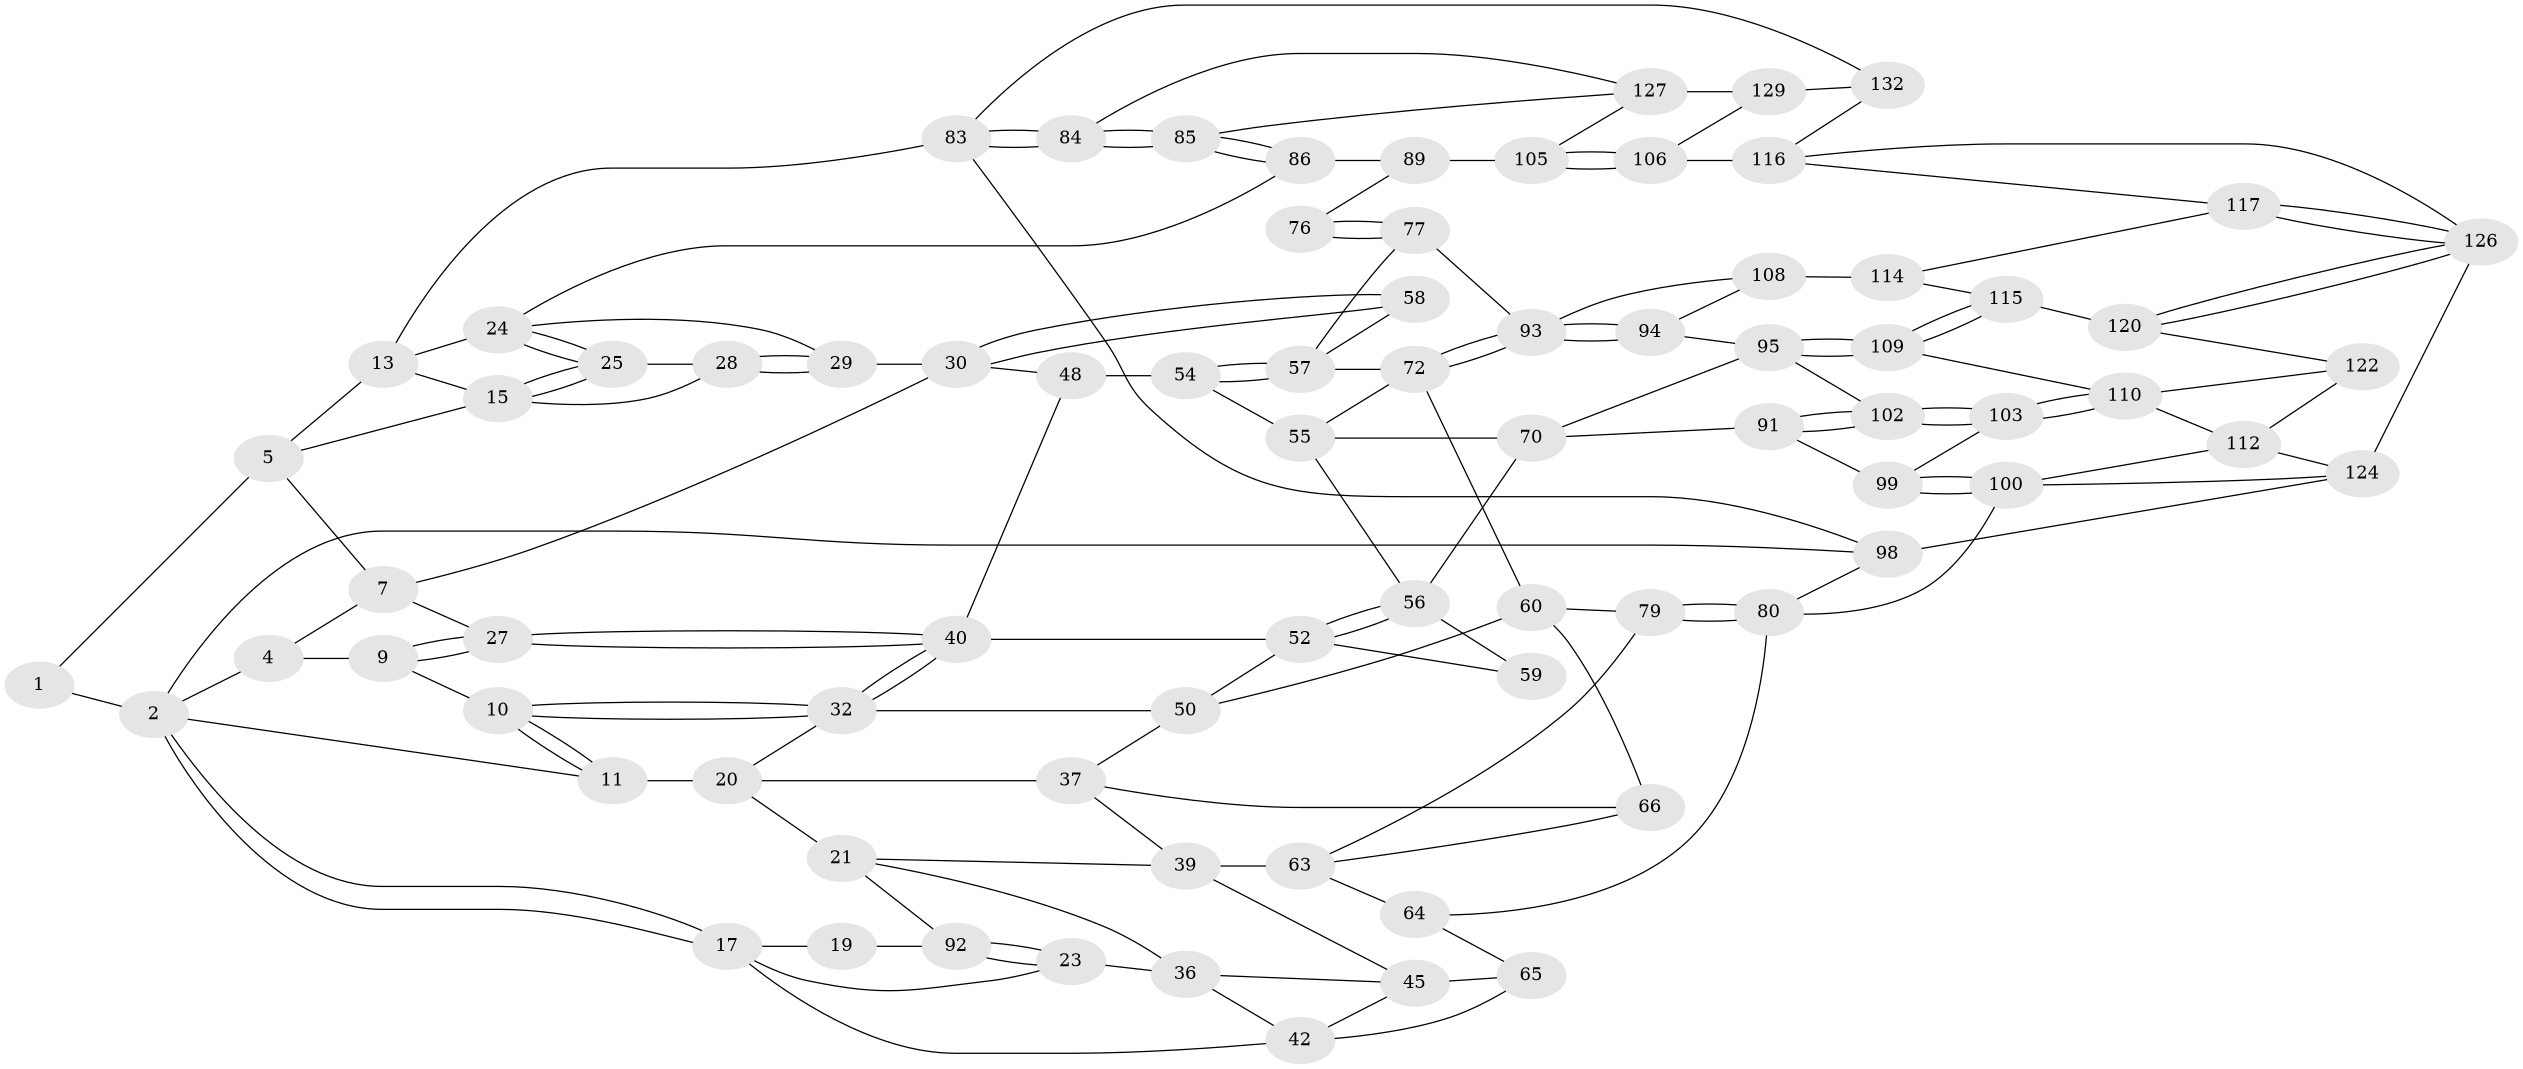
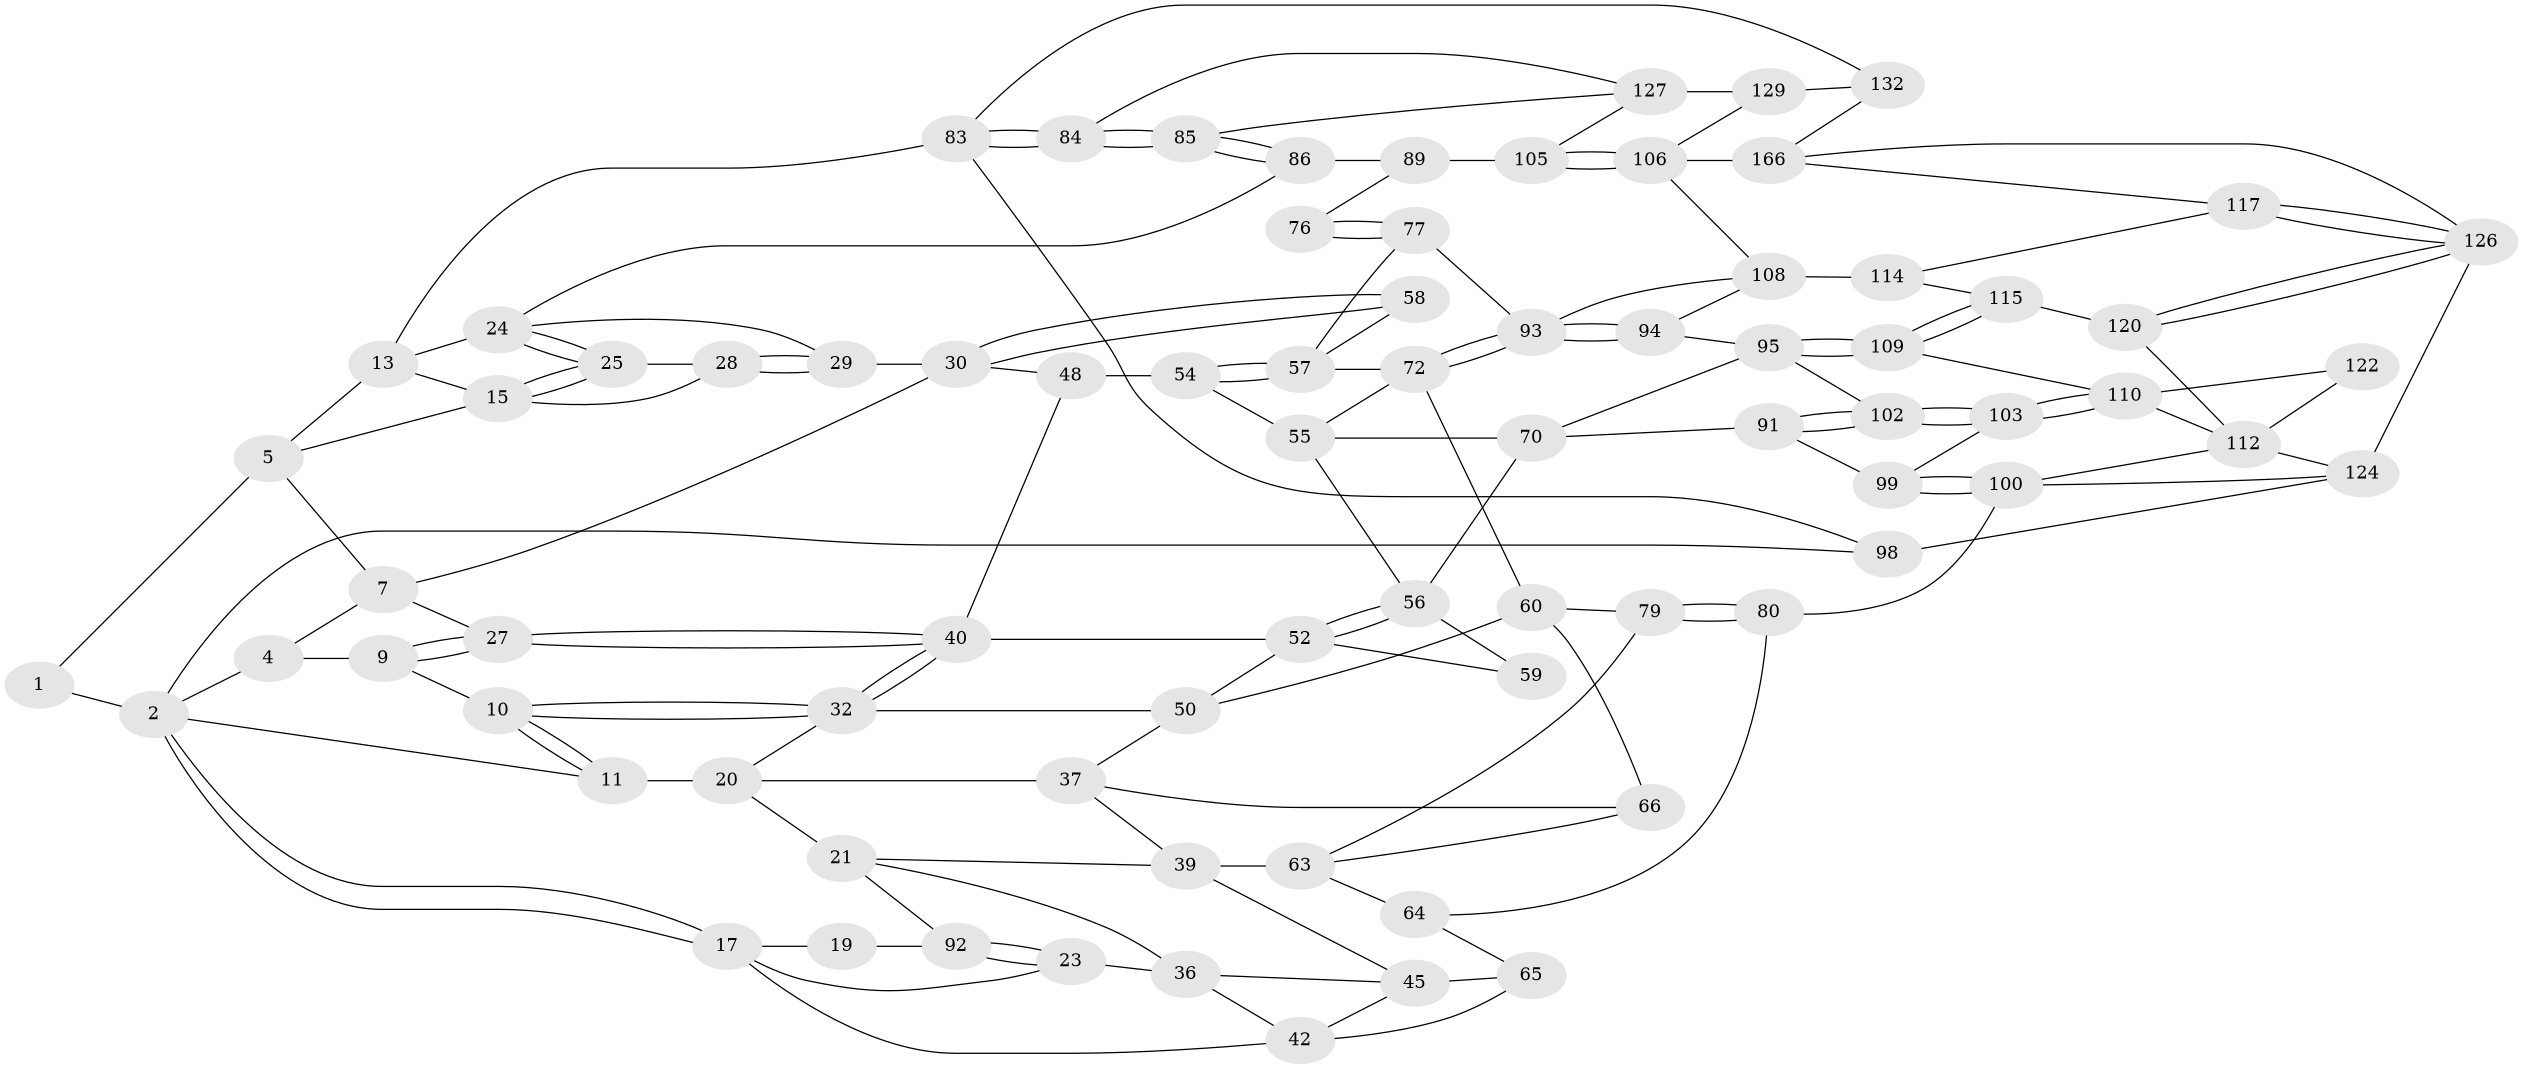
(1769, 160) -> (1769, 160)
none -> (1710, 218)
(2244, 347) -> (2179, 380)
(1828, 583) -> none
